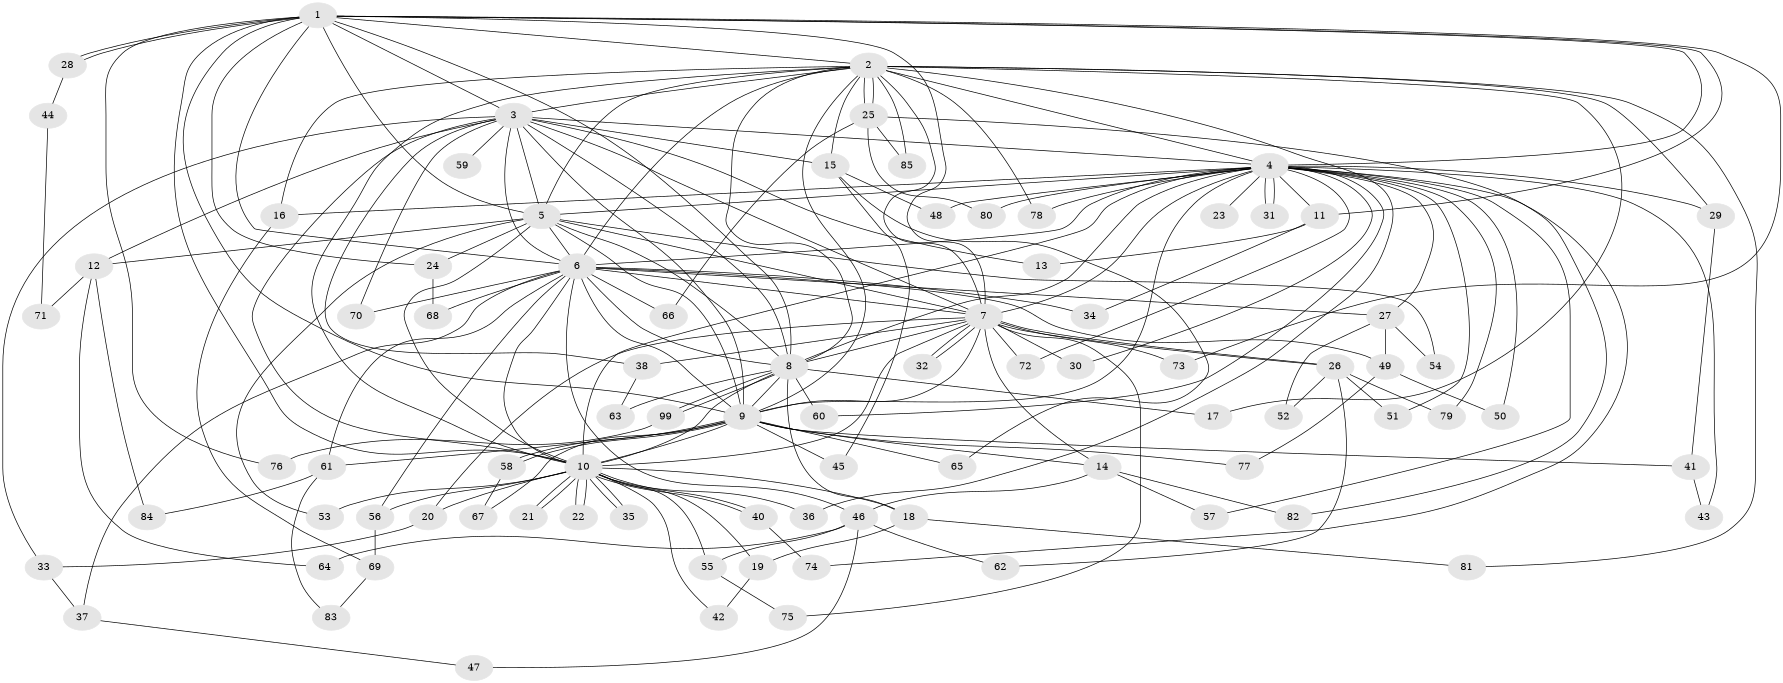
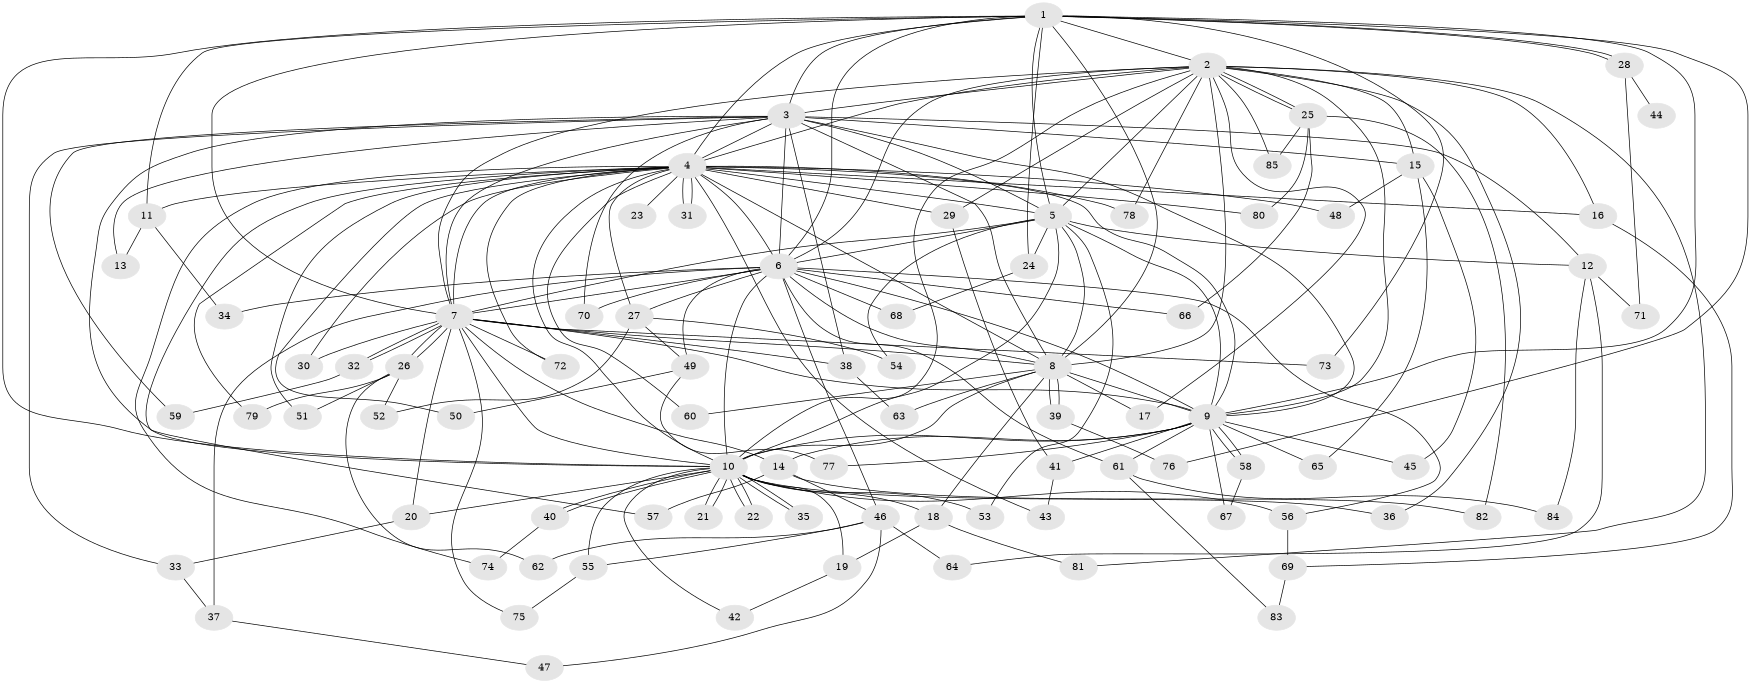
(45, 216) -> (1633, 191)
none -> (267, 395)
(666, 417) -> (1056, 417)
